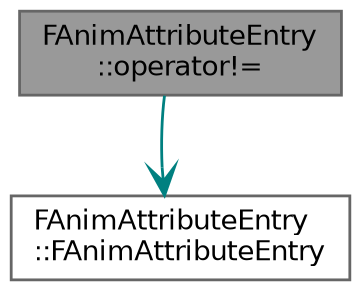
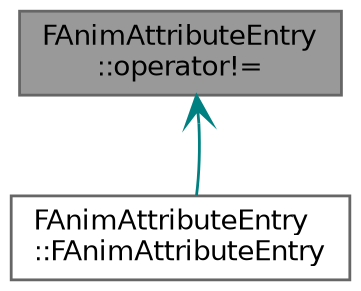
(162, 132) -> (199, 160)
